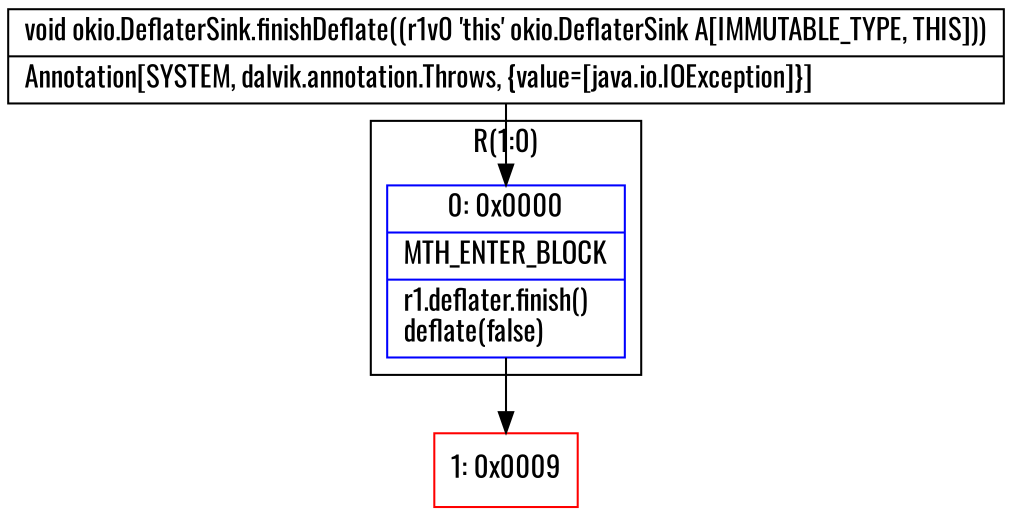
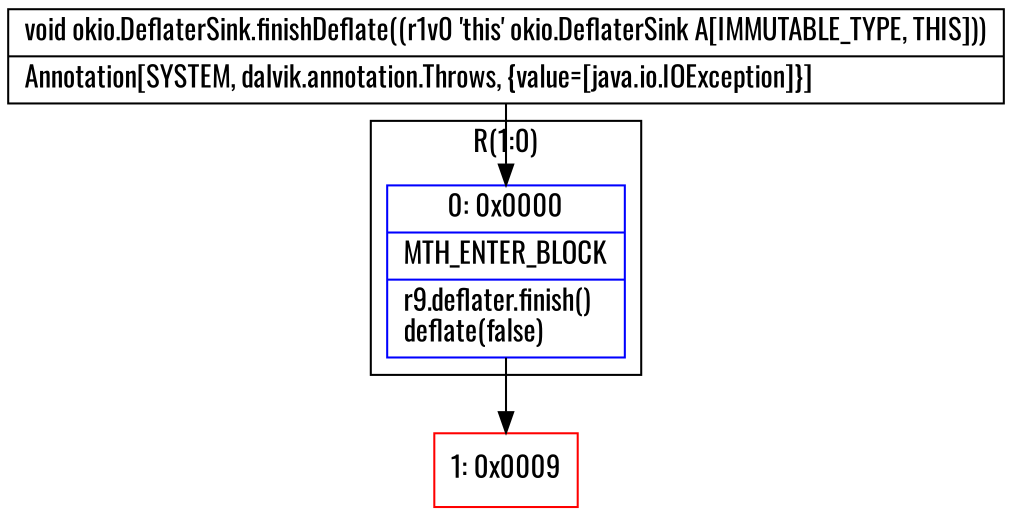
(497, 302) -> (498, 302)
